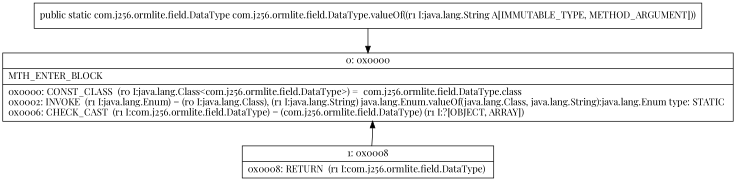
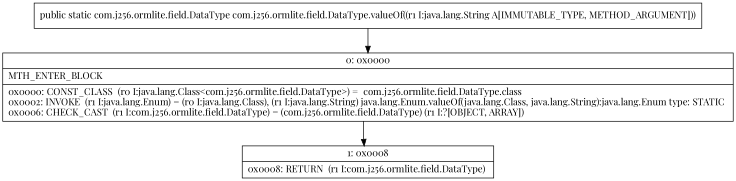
(372, 137) -> (363, 130)
